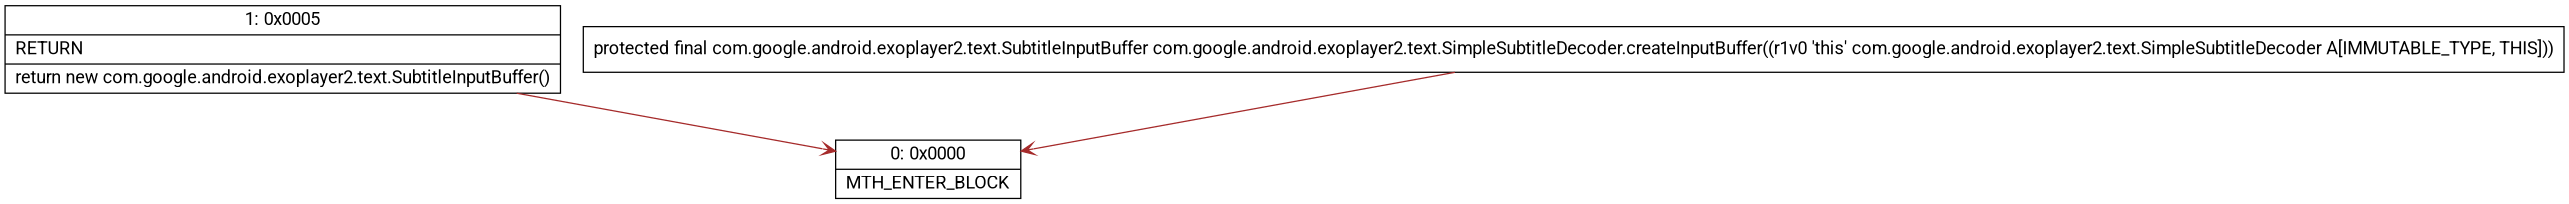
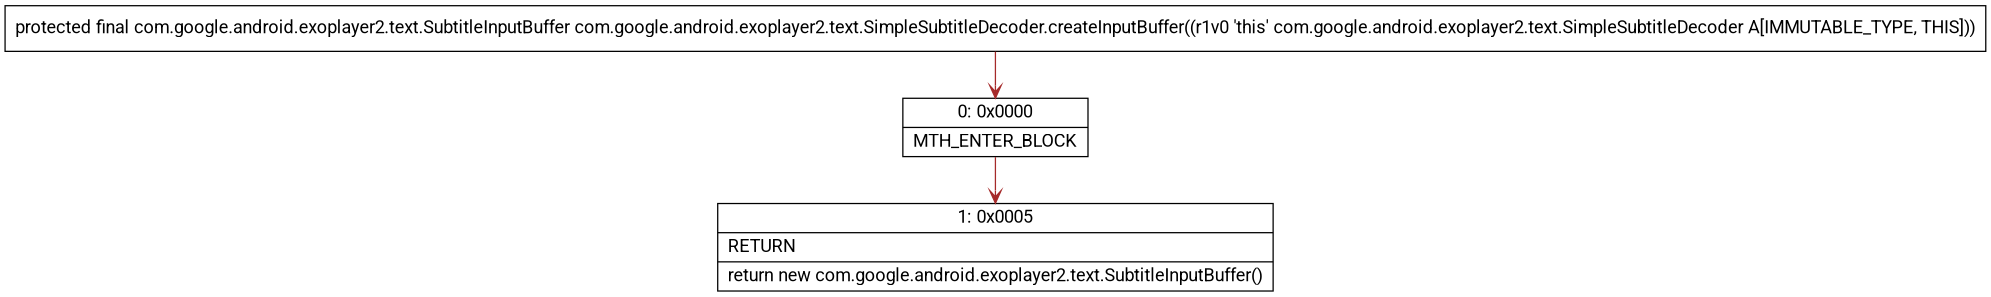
(670, 121) -> (995, 174)
